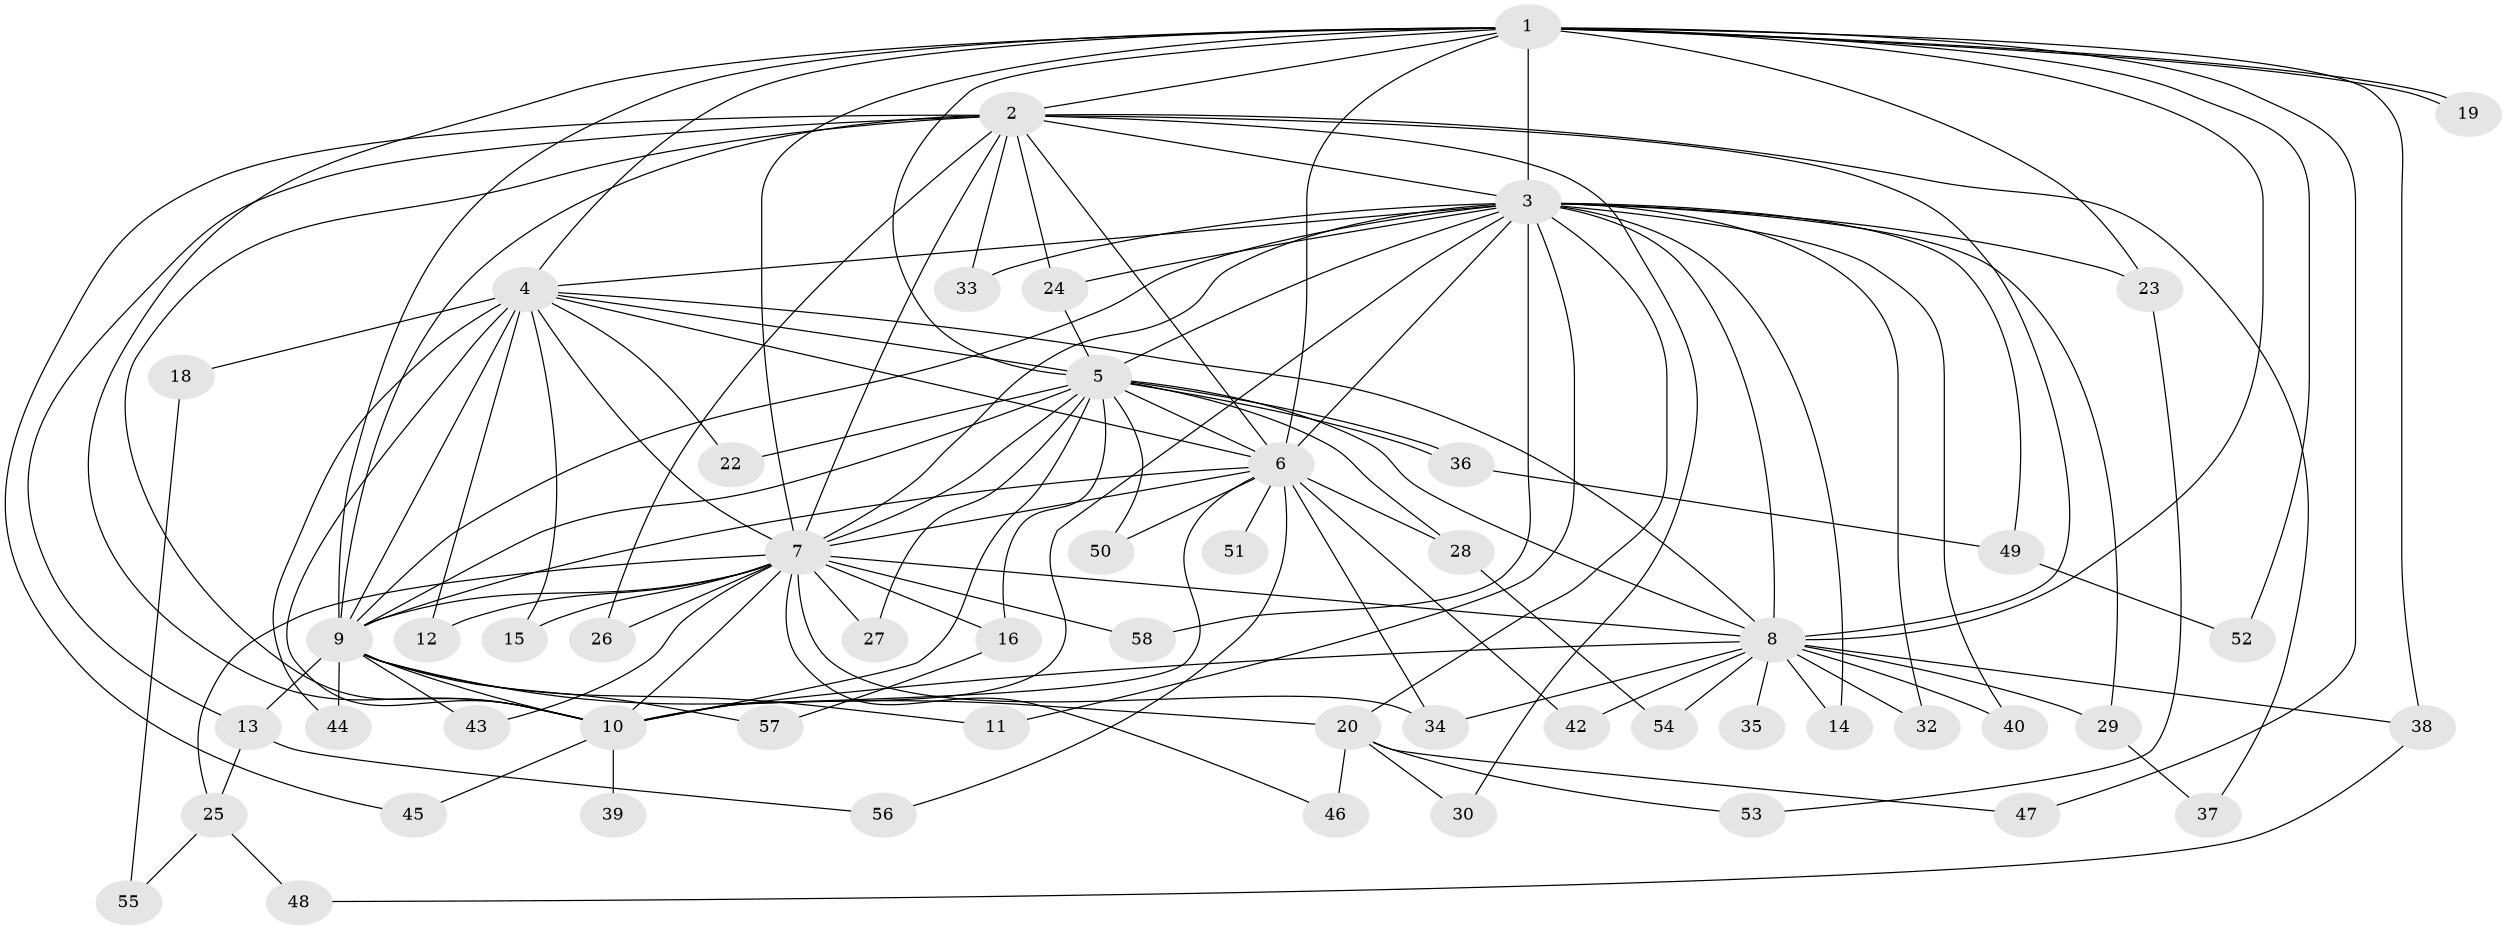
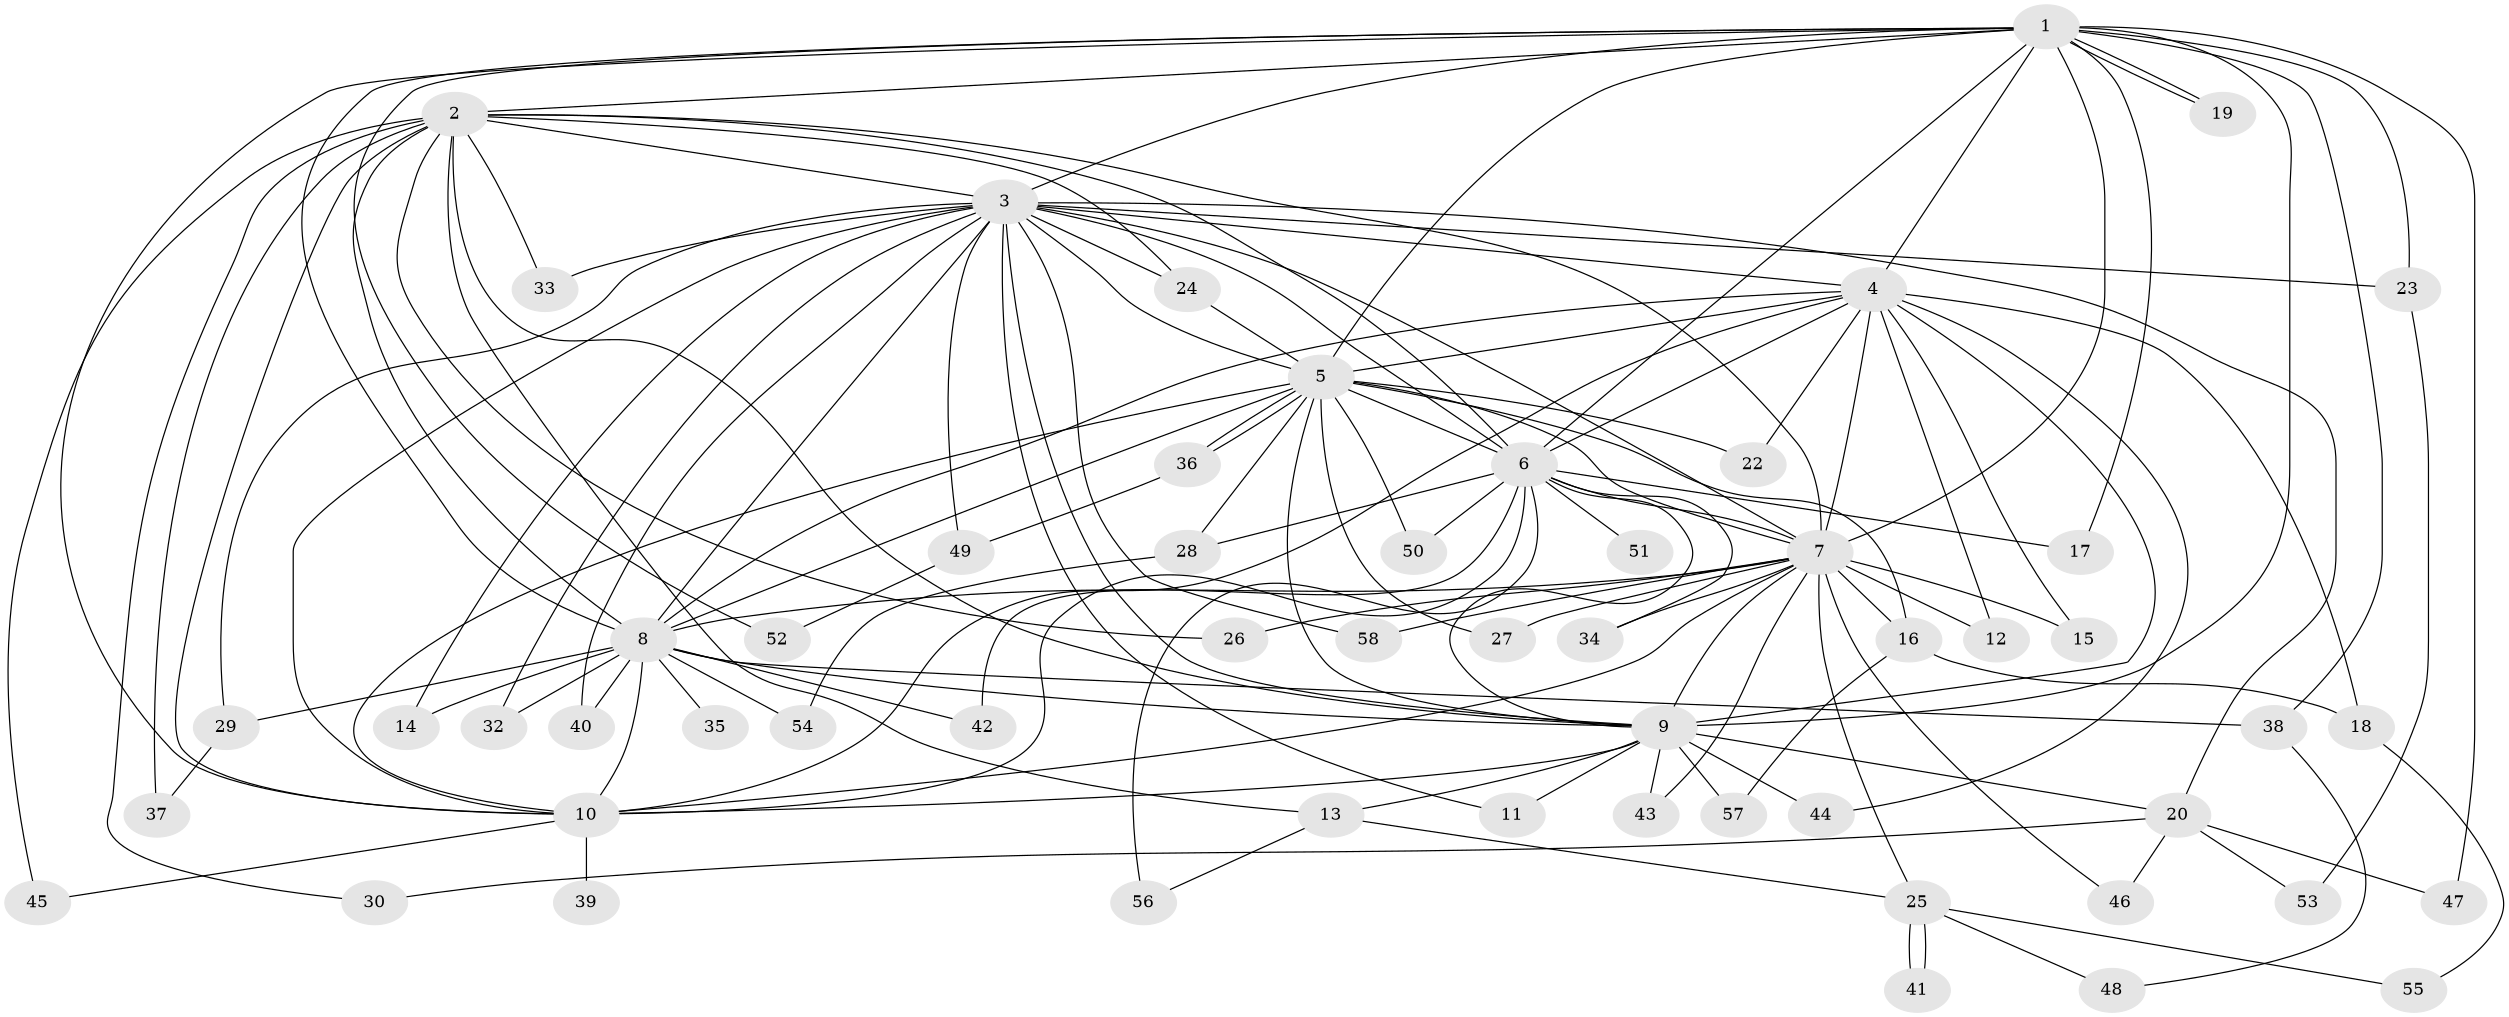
none -> (2080, 552)
none -> (2125, 684)
(1597, 686) -> (1127, 703)
none -> (1917, 990)
